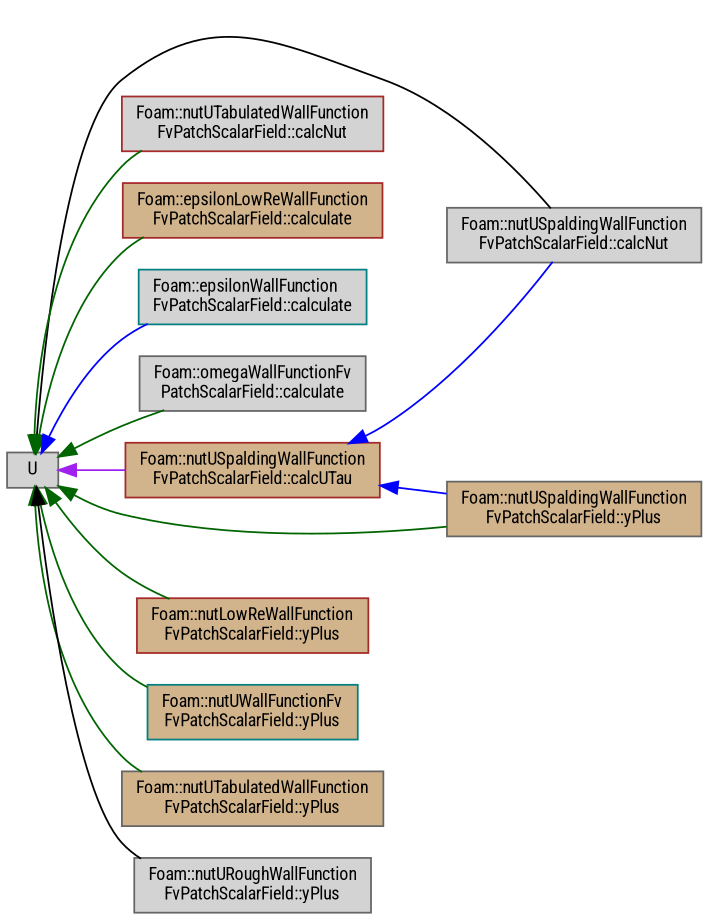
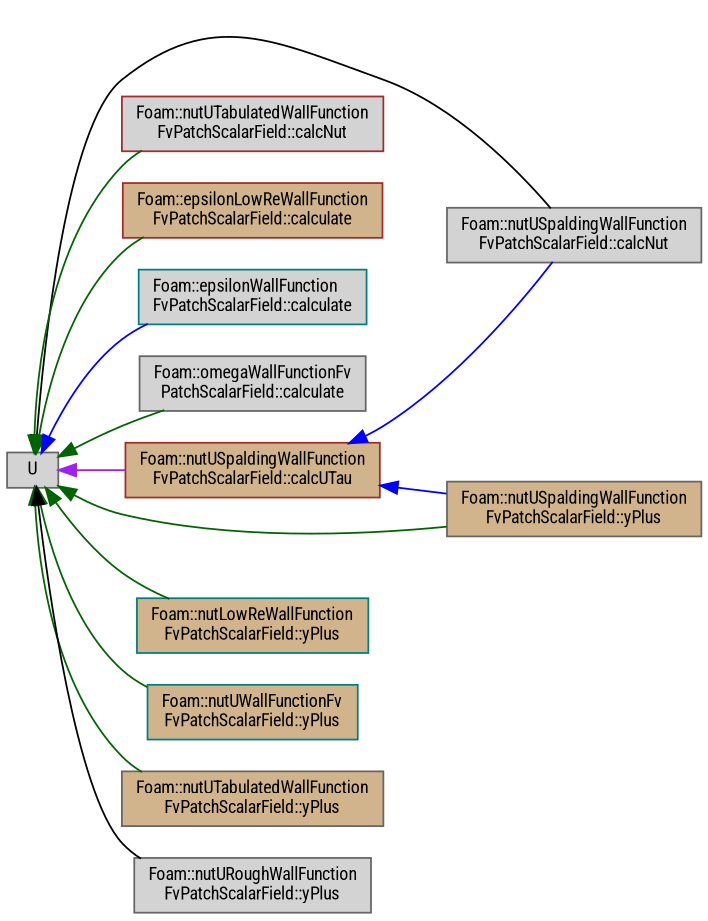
(253, 626) -> (253, 626)
